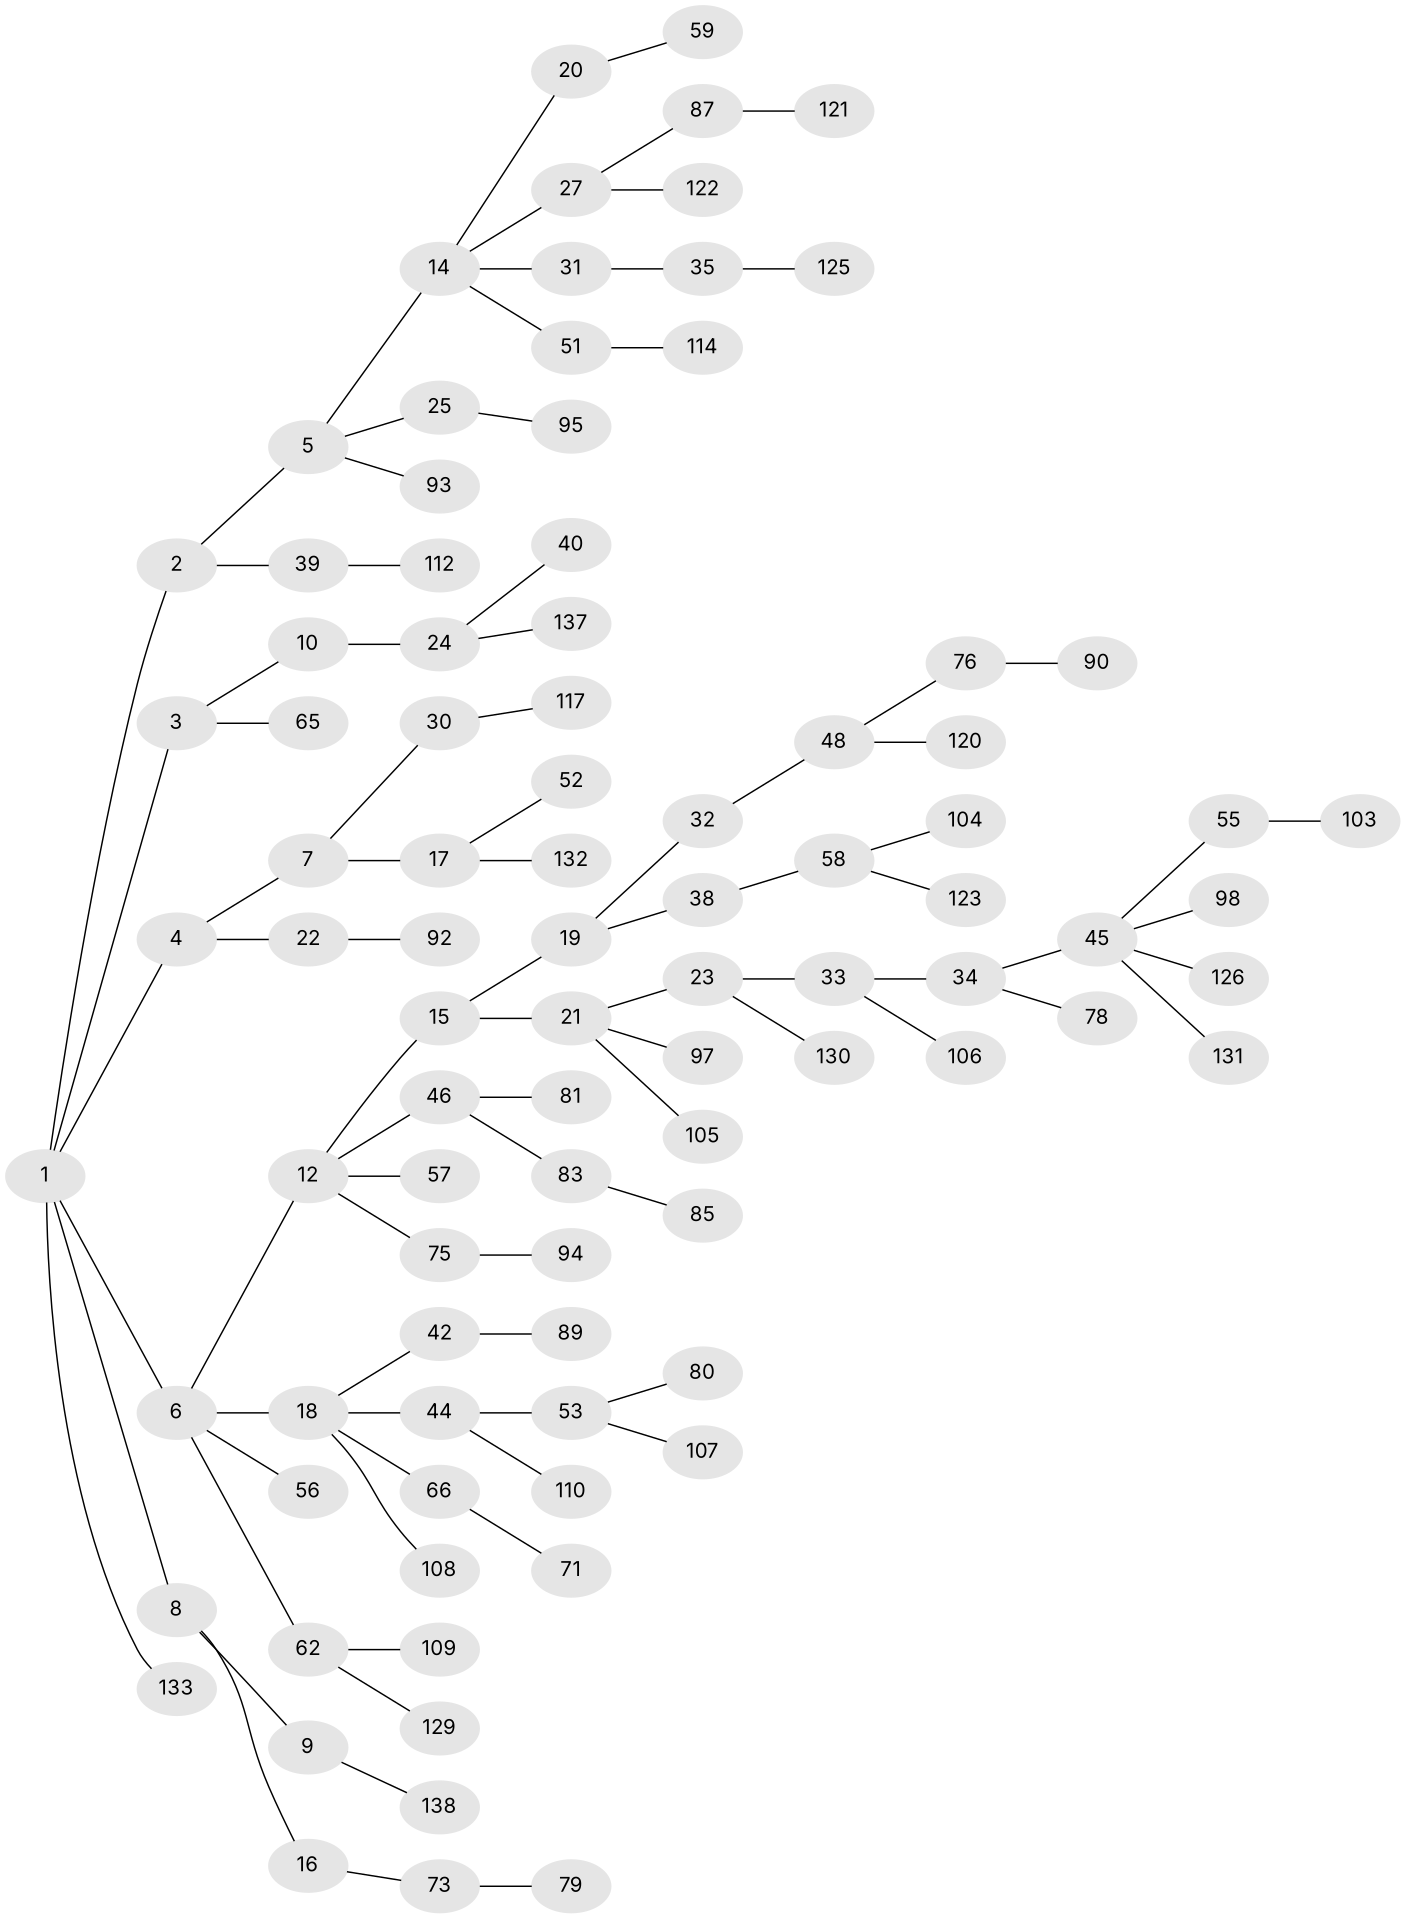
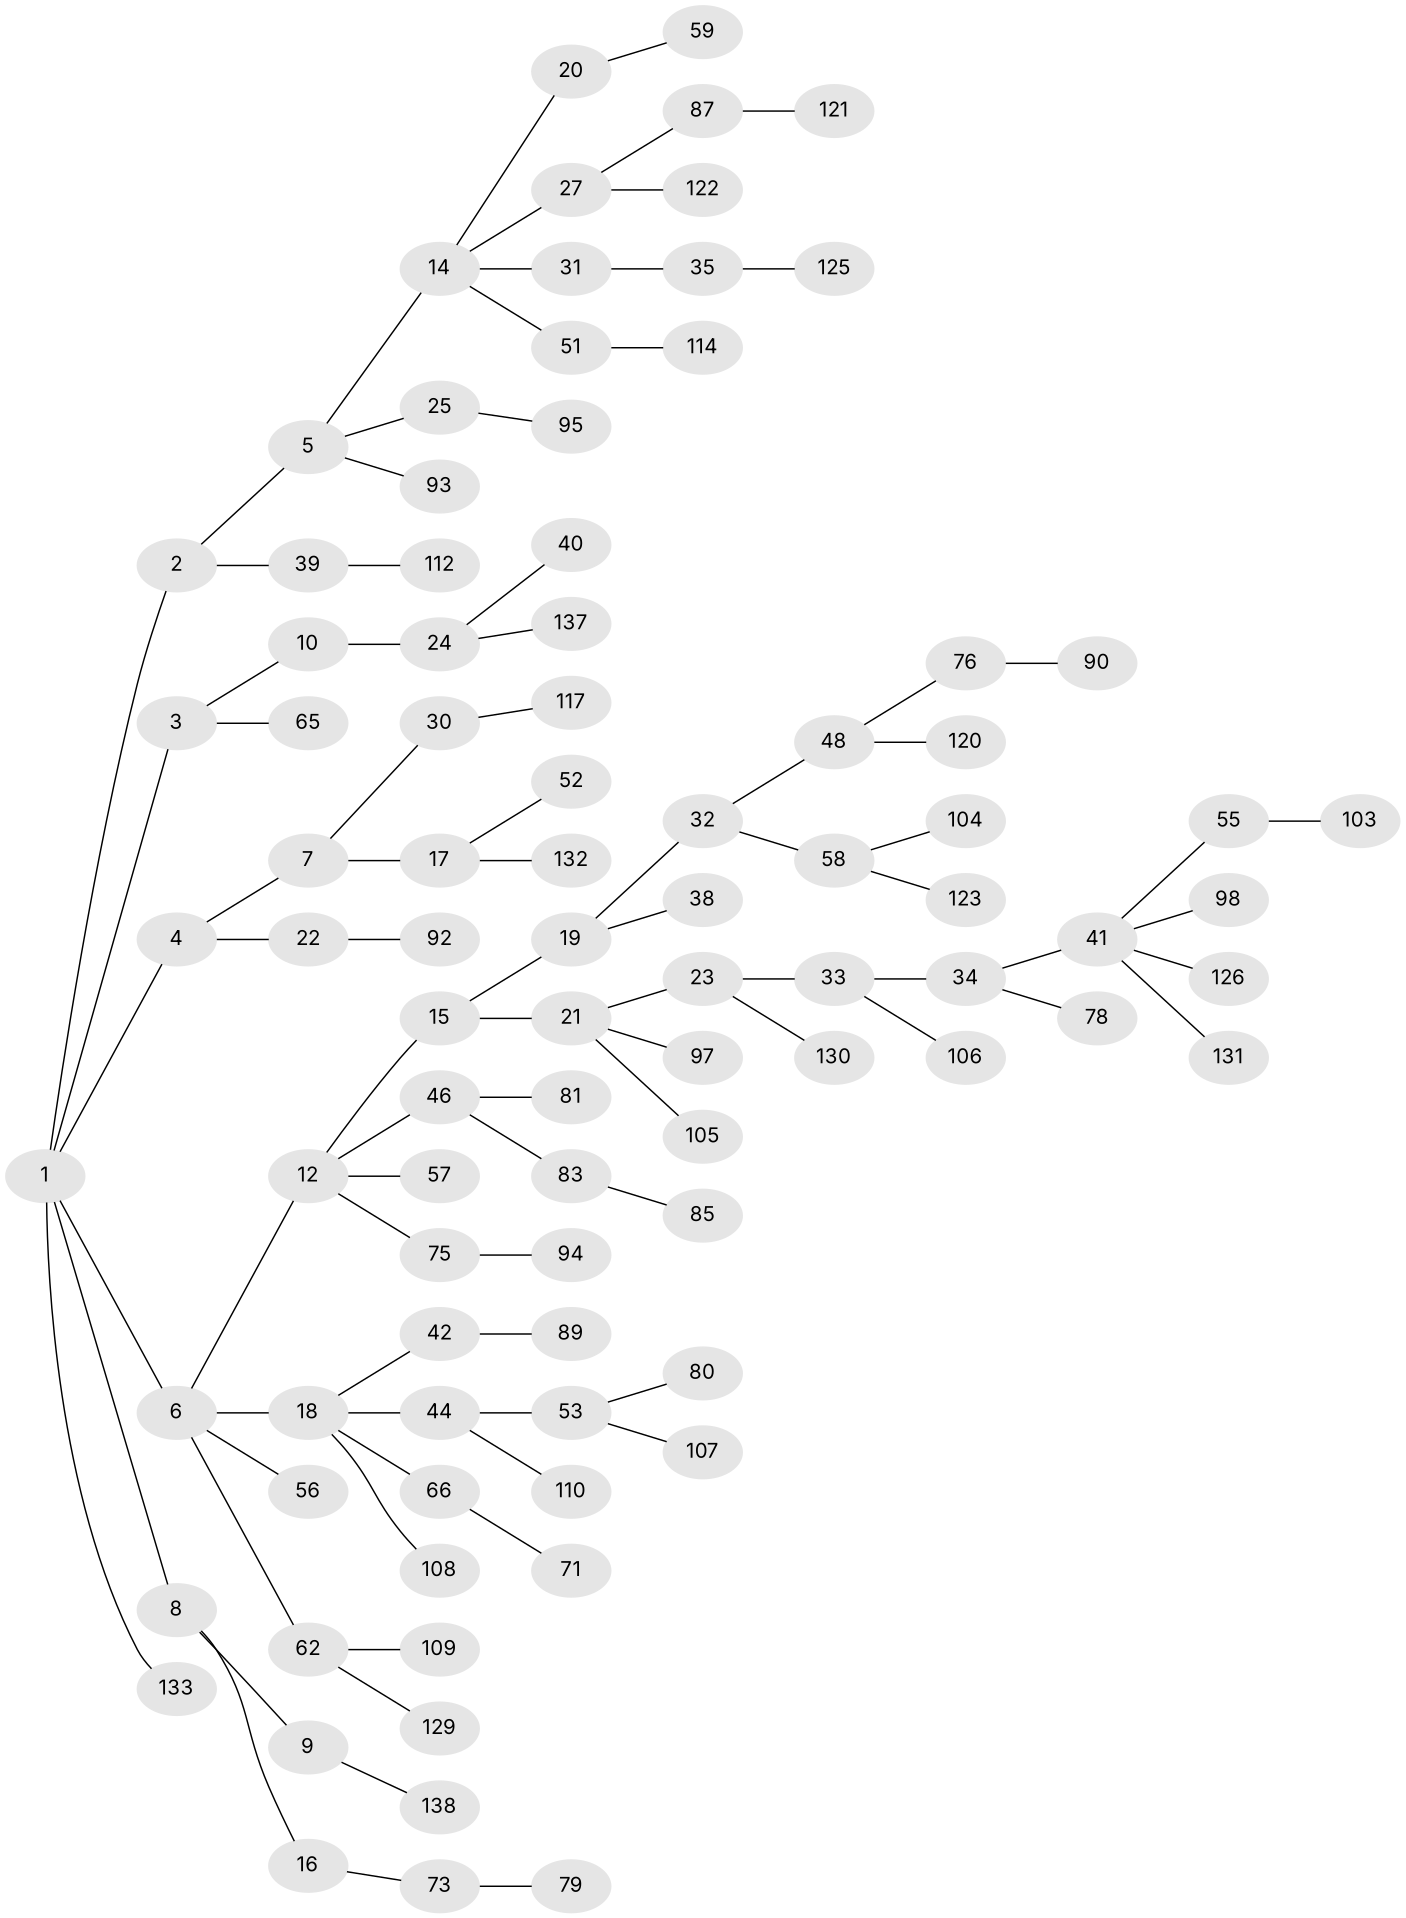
(769, 880) -> (769, 841)
(1097, 939) -> (1097, 939)
